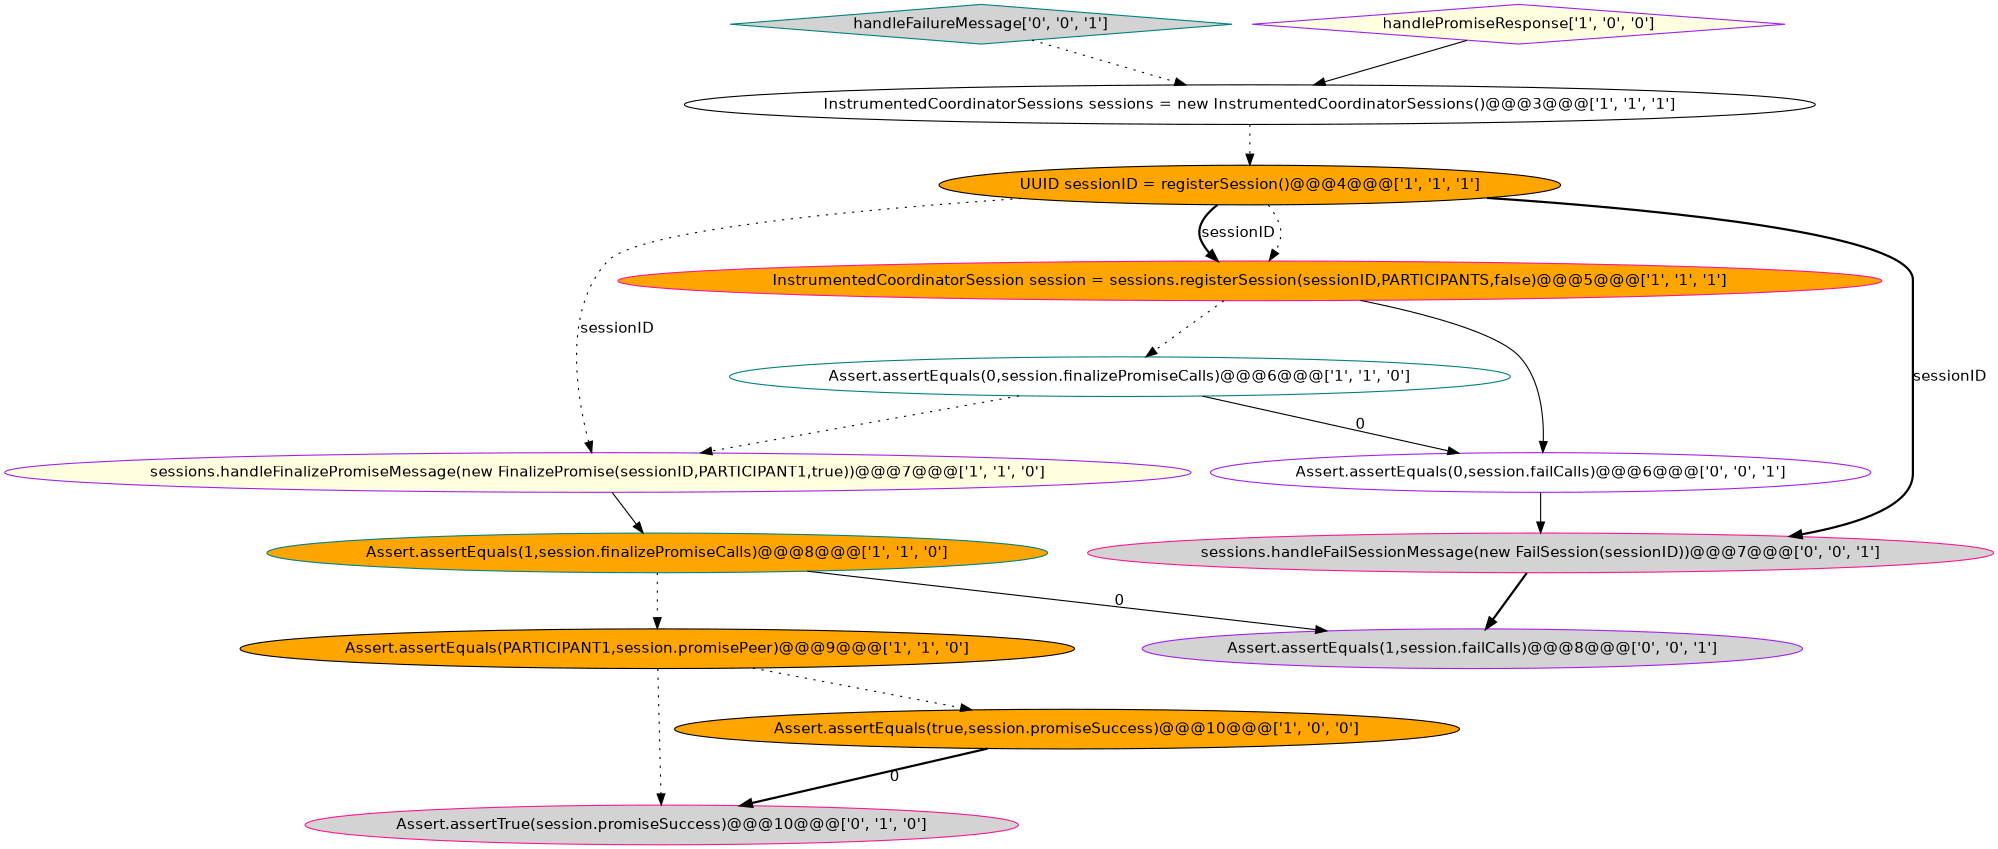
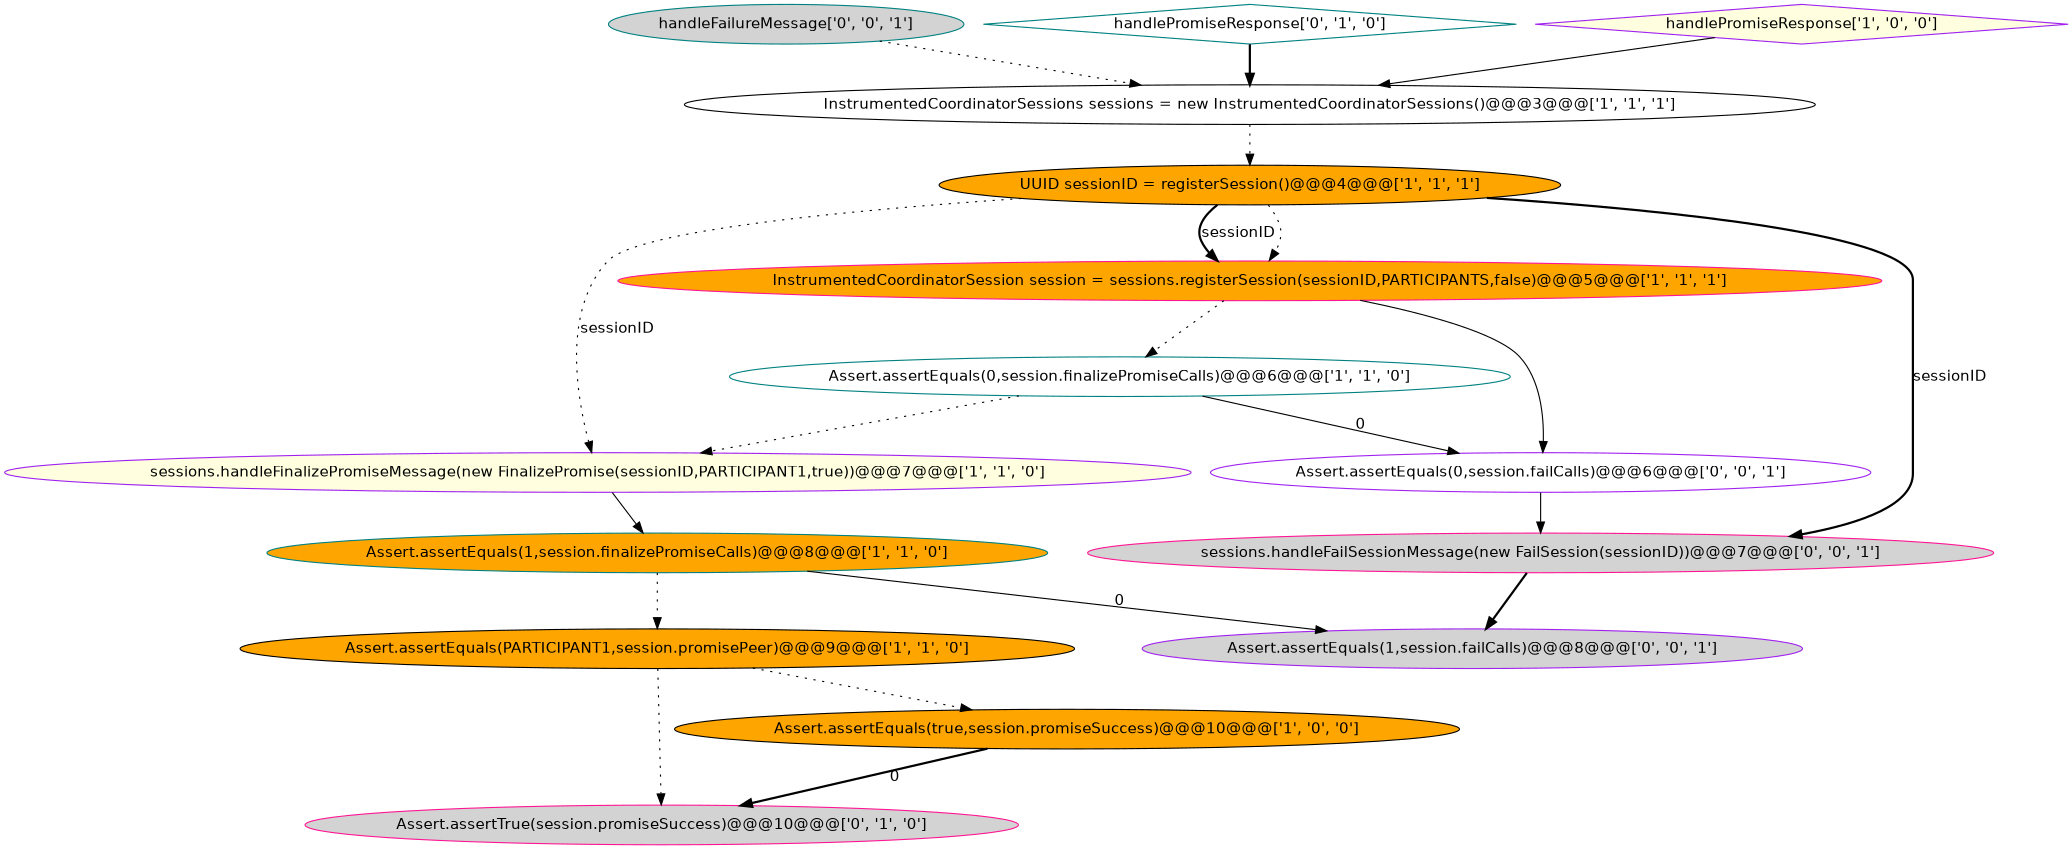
(981, 24) -> (786, 24)
none -> (1250, 24)
